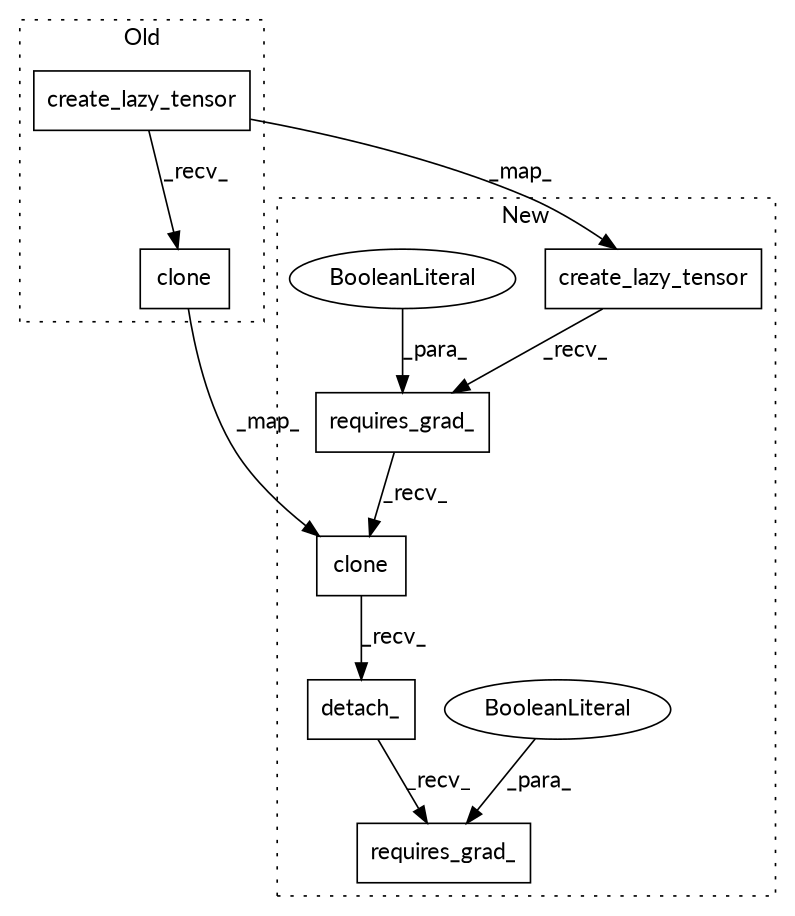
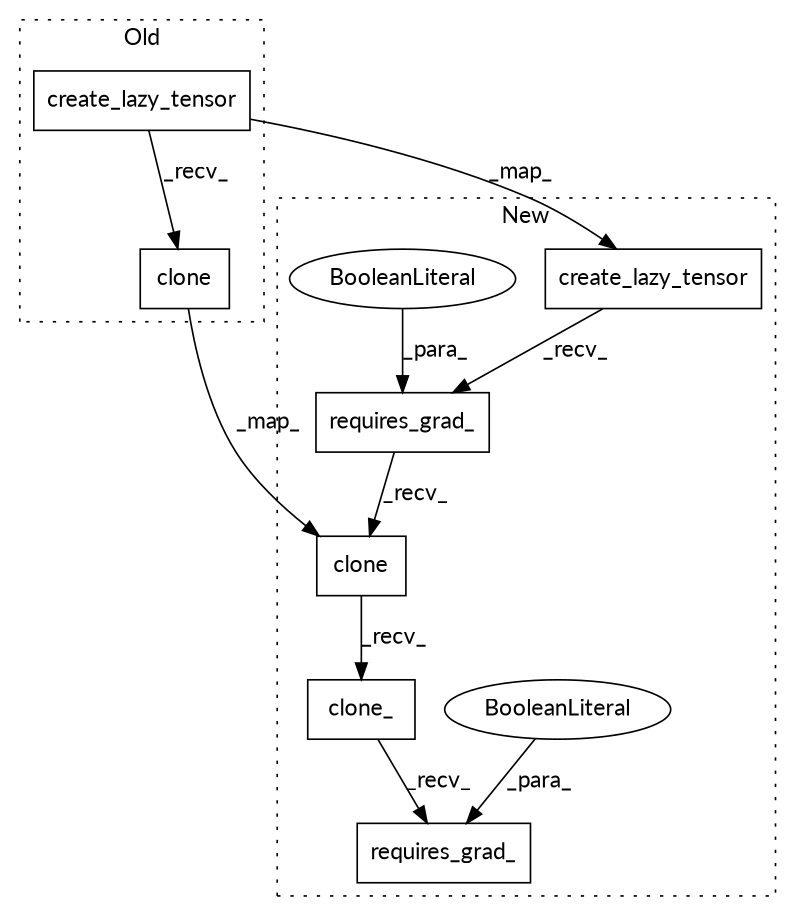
(361, 710) -> (361, 710)
